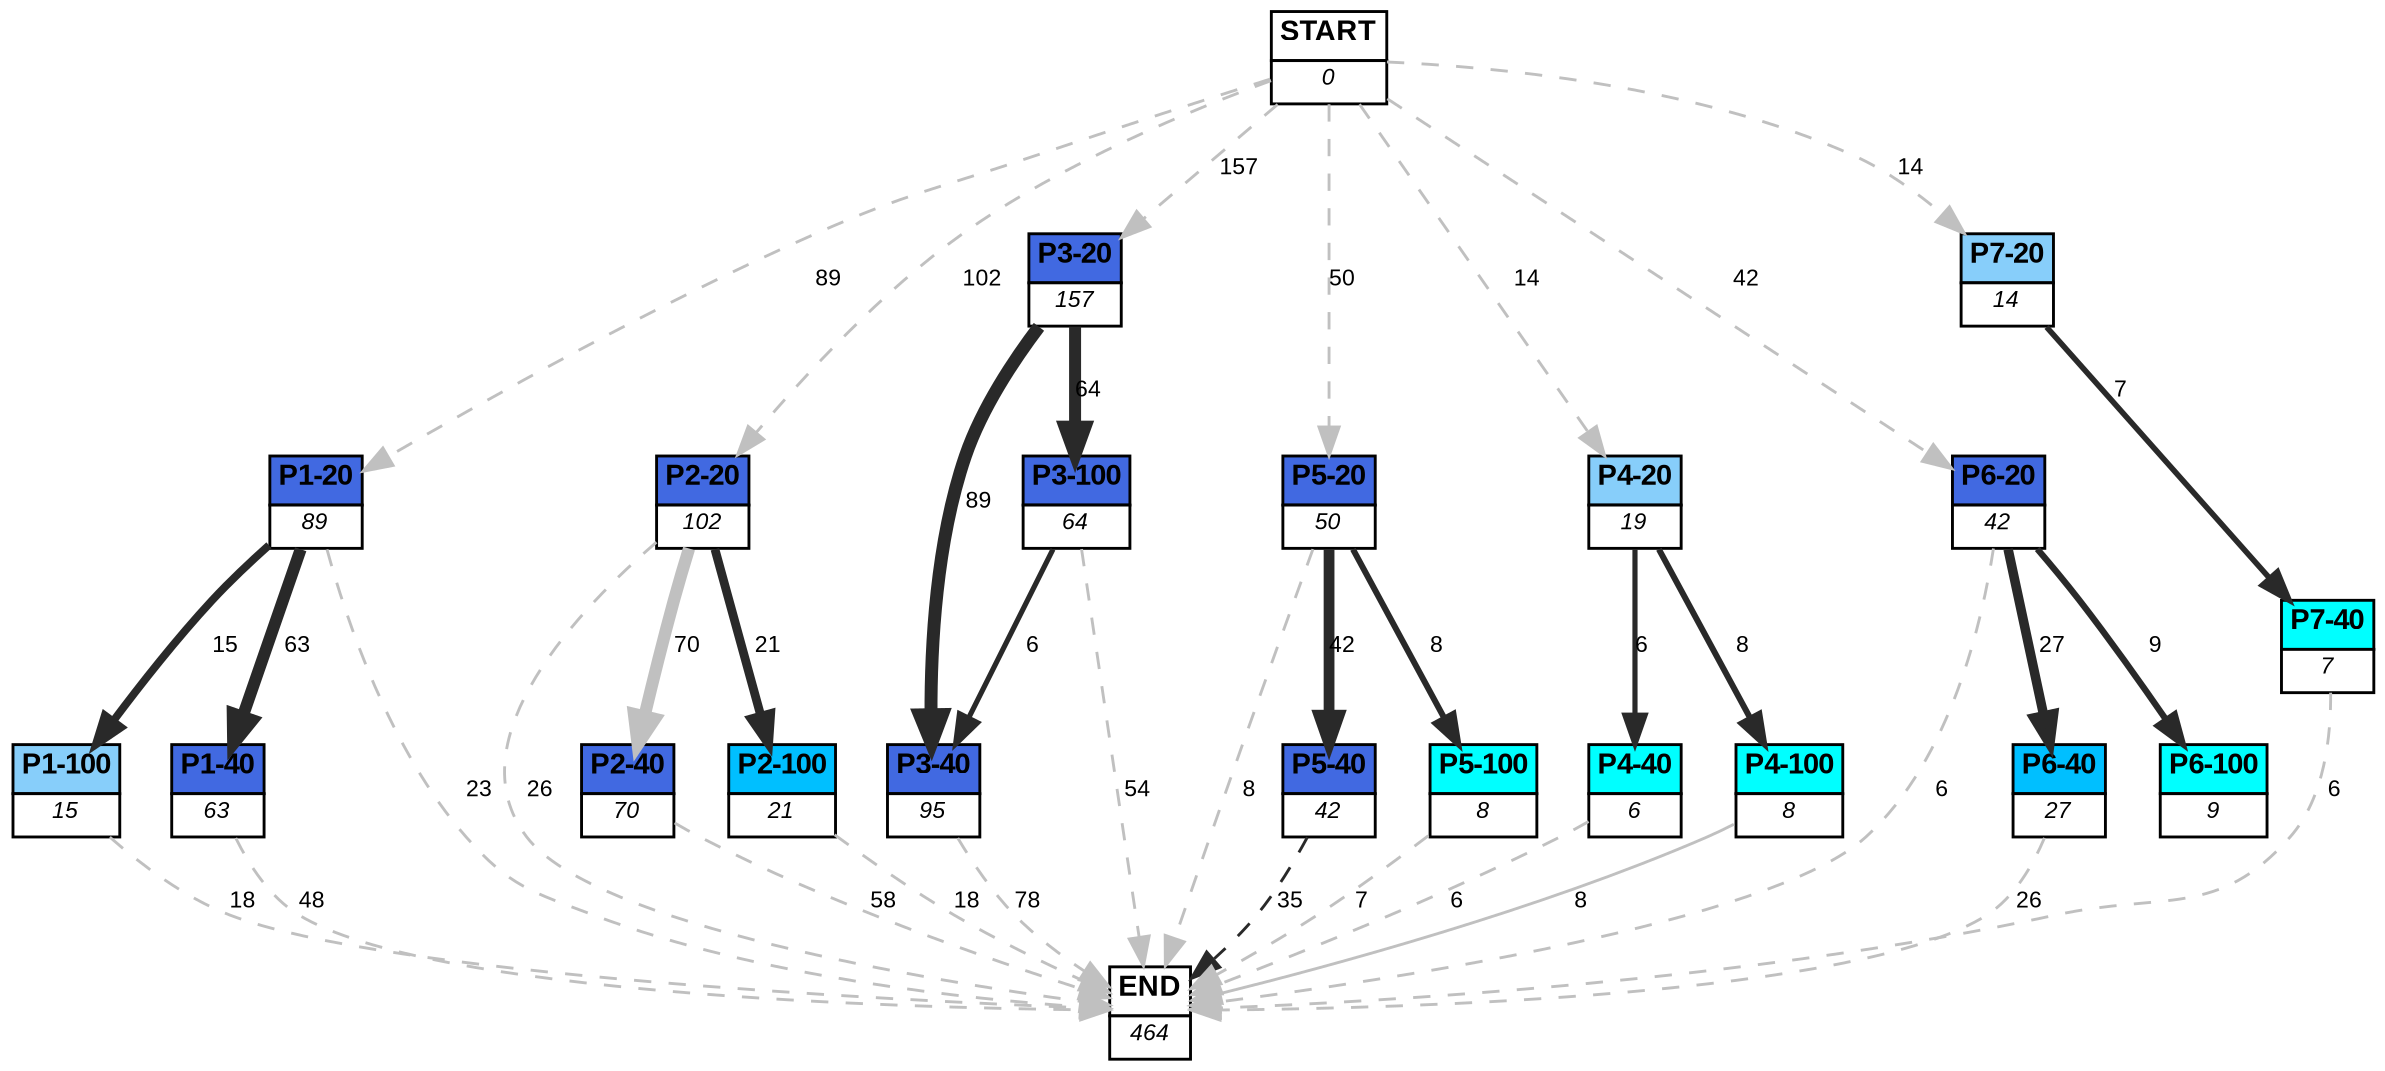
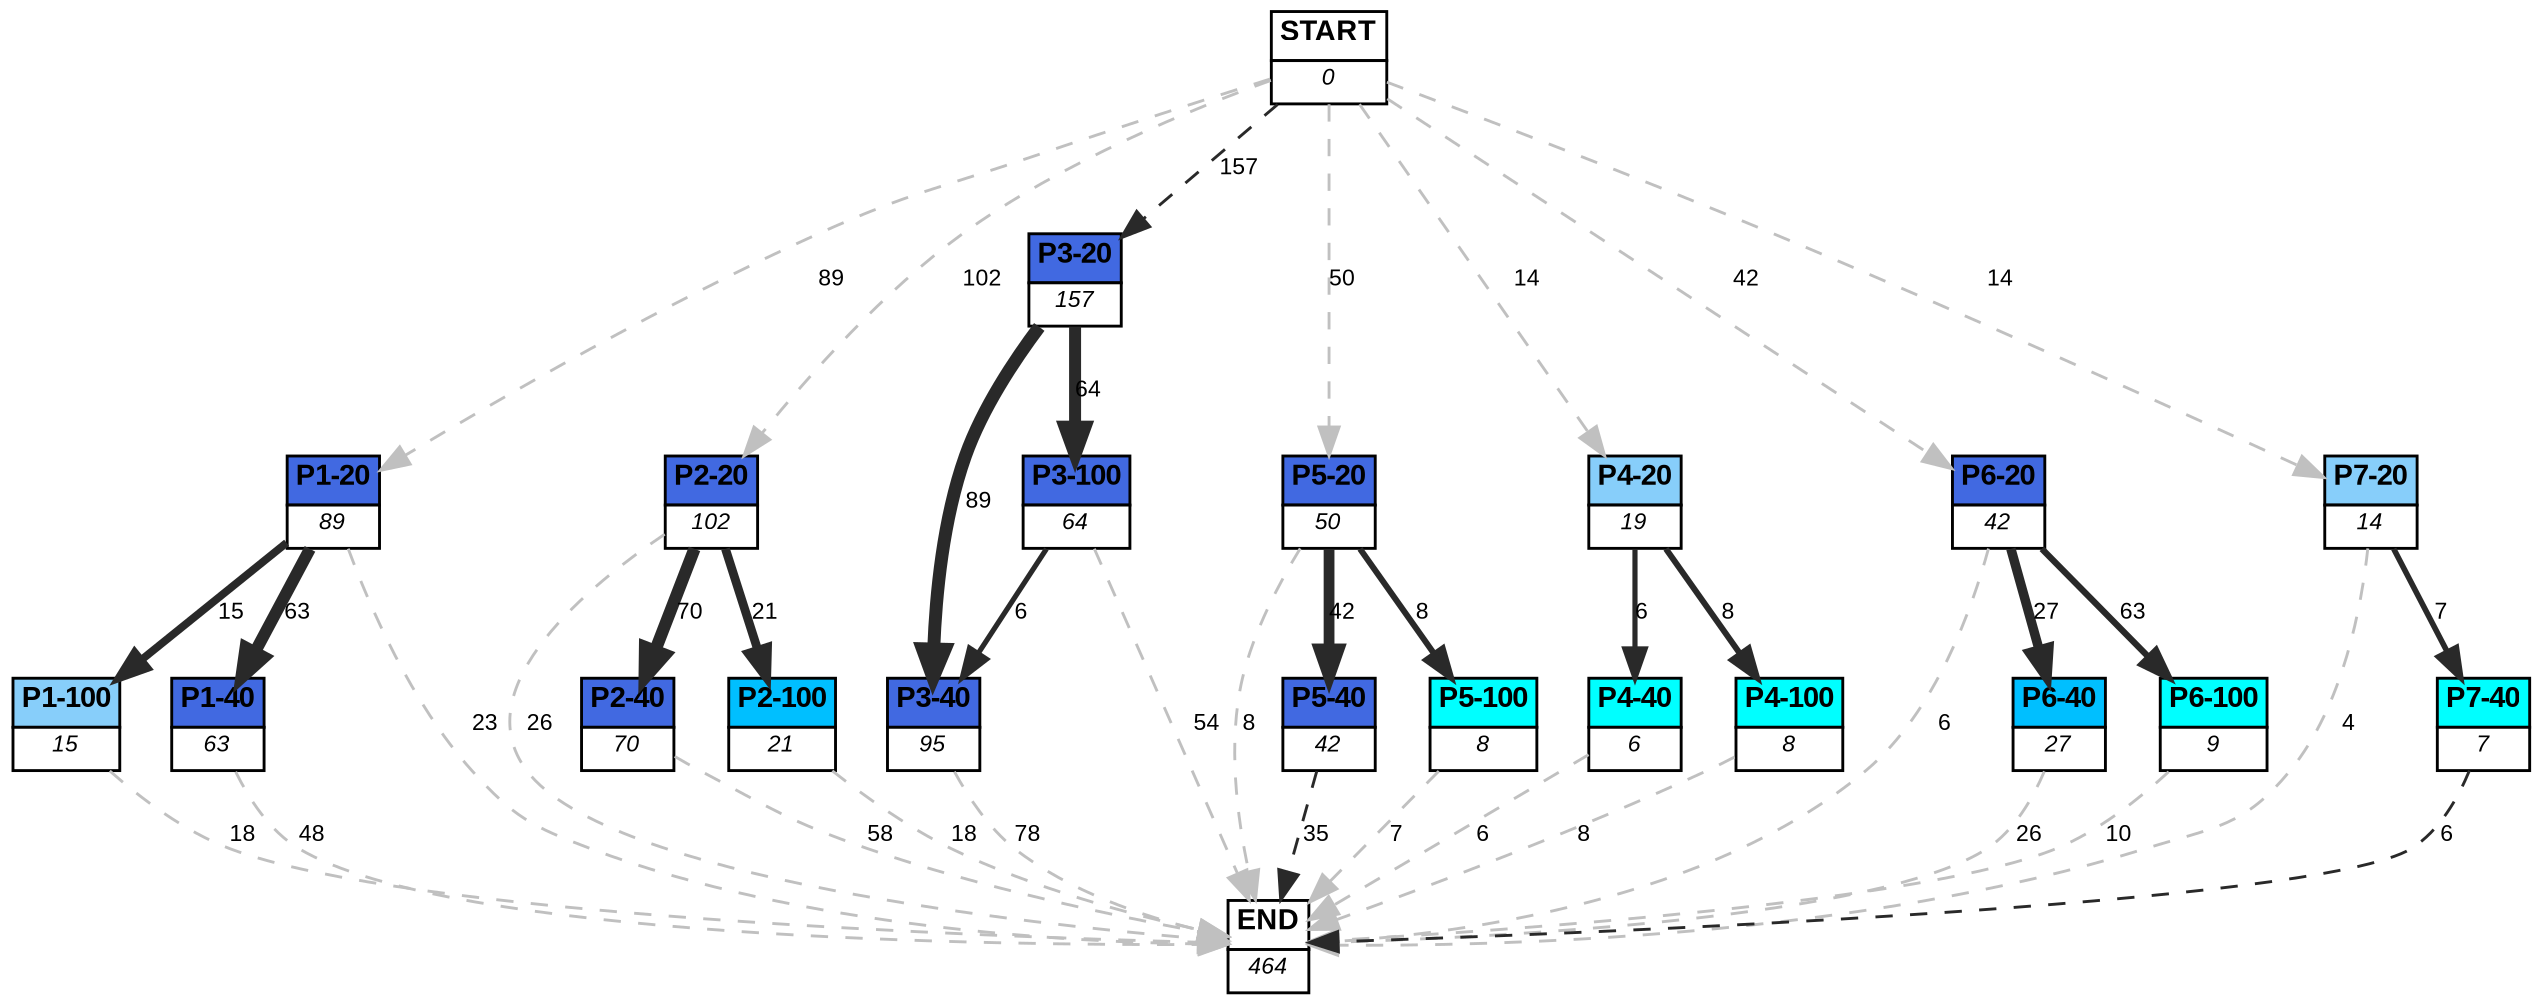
(1211, 162) -> (1211, 162)
(665, 632) -> (675, 600)
(2156, 646) -> (2134, 613)
none -> (1977, 890)
none -> (1768, 904)
(1481, 920) -> (1538, 843)
(2027, 921) -> (1986, 909)
